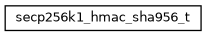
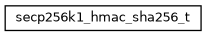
(103, 18) -> (103, 18)
